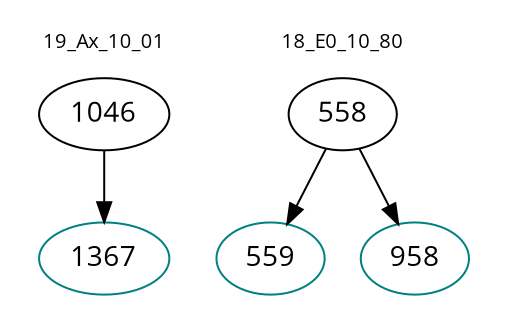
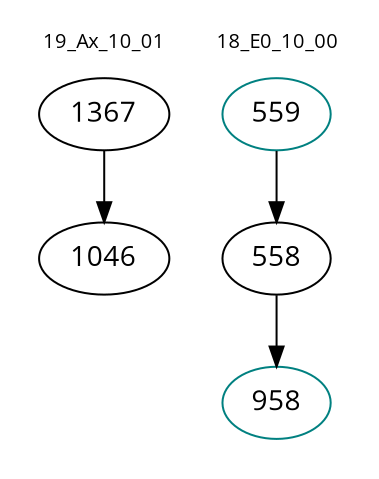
(343, 43) -> (278, 43)
(104, 177) -> (104, 177)
(311, 177) -> (277, 177)
(104, 259) -> (104, 114)
